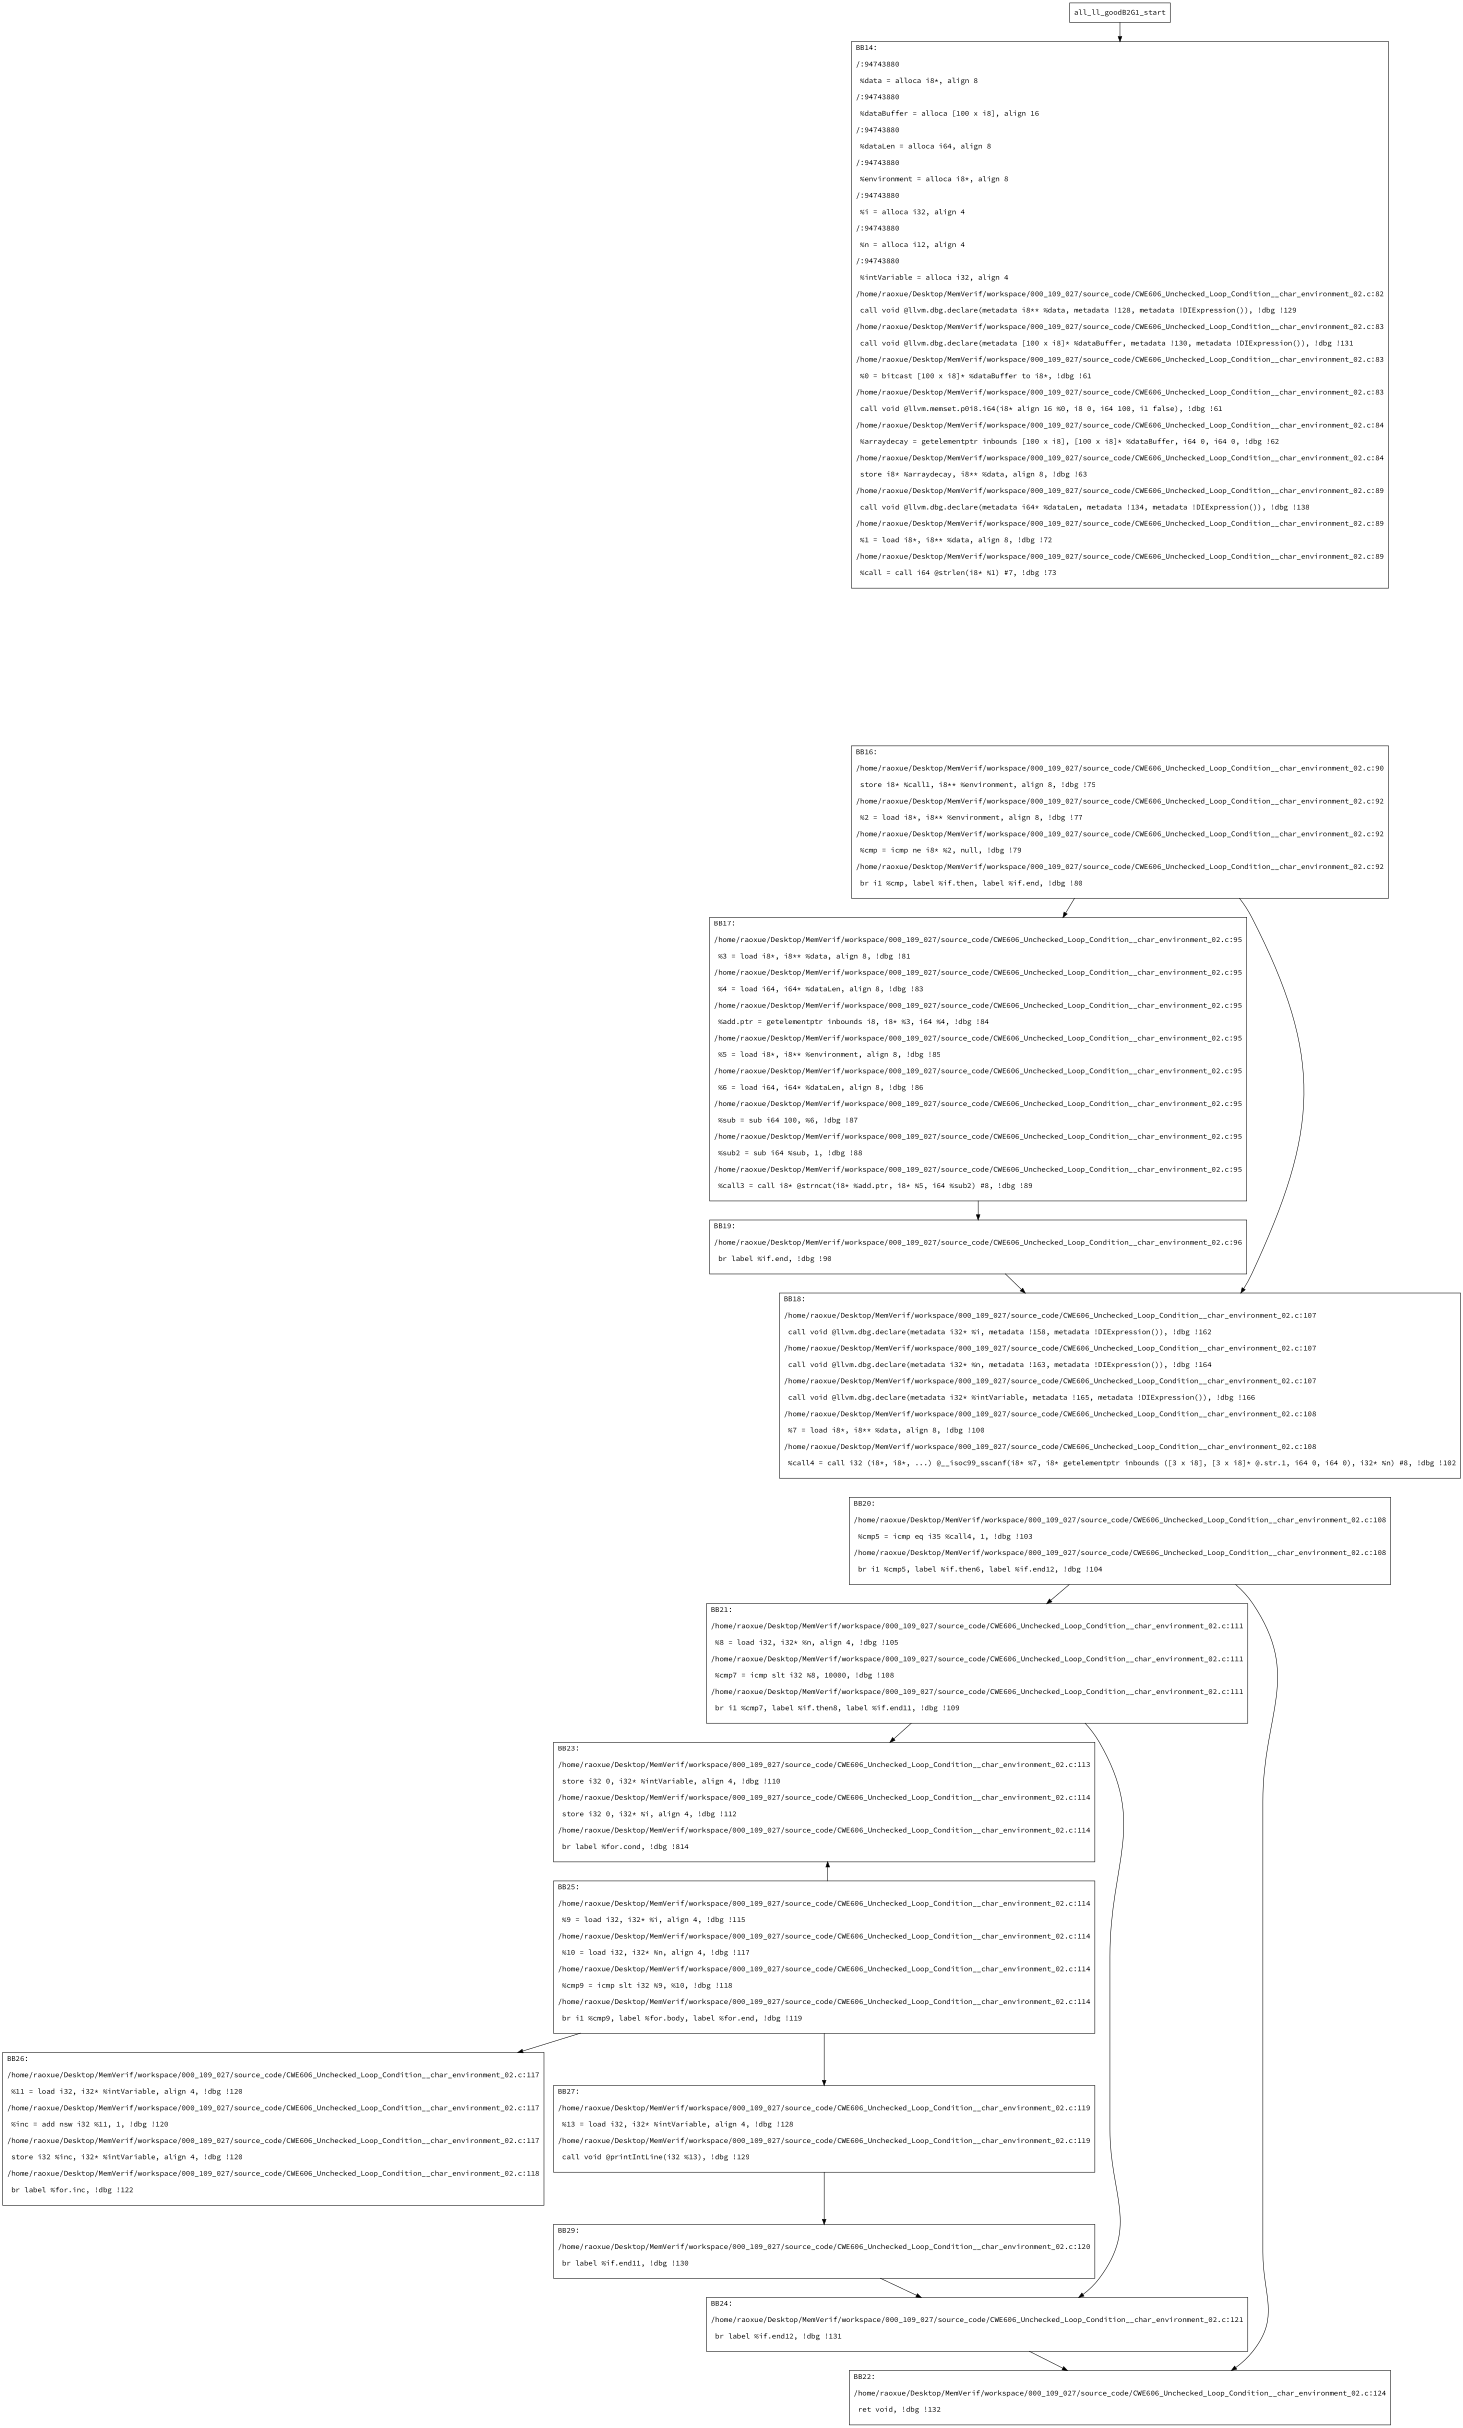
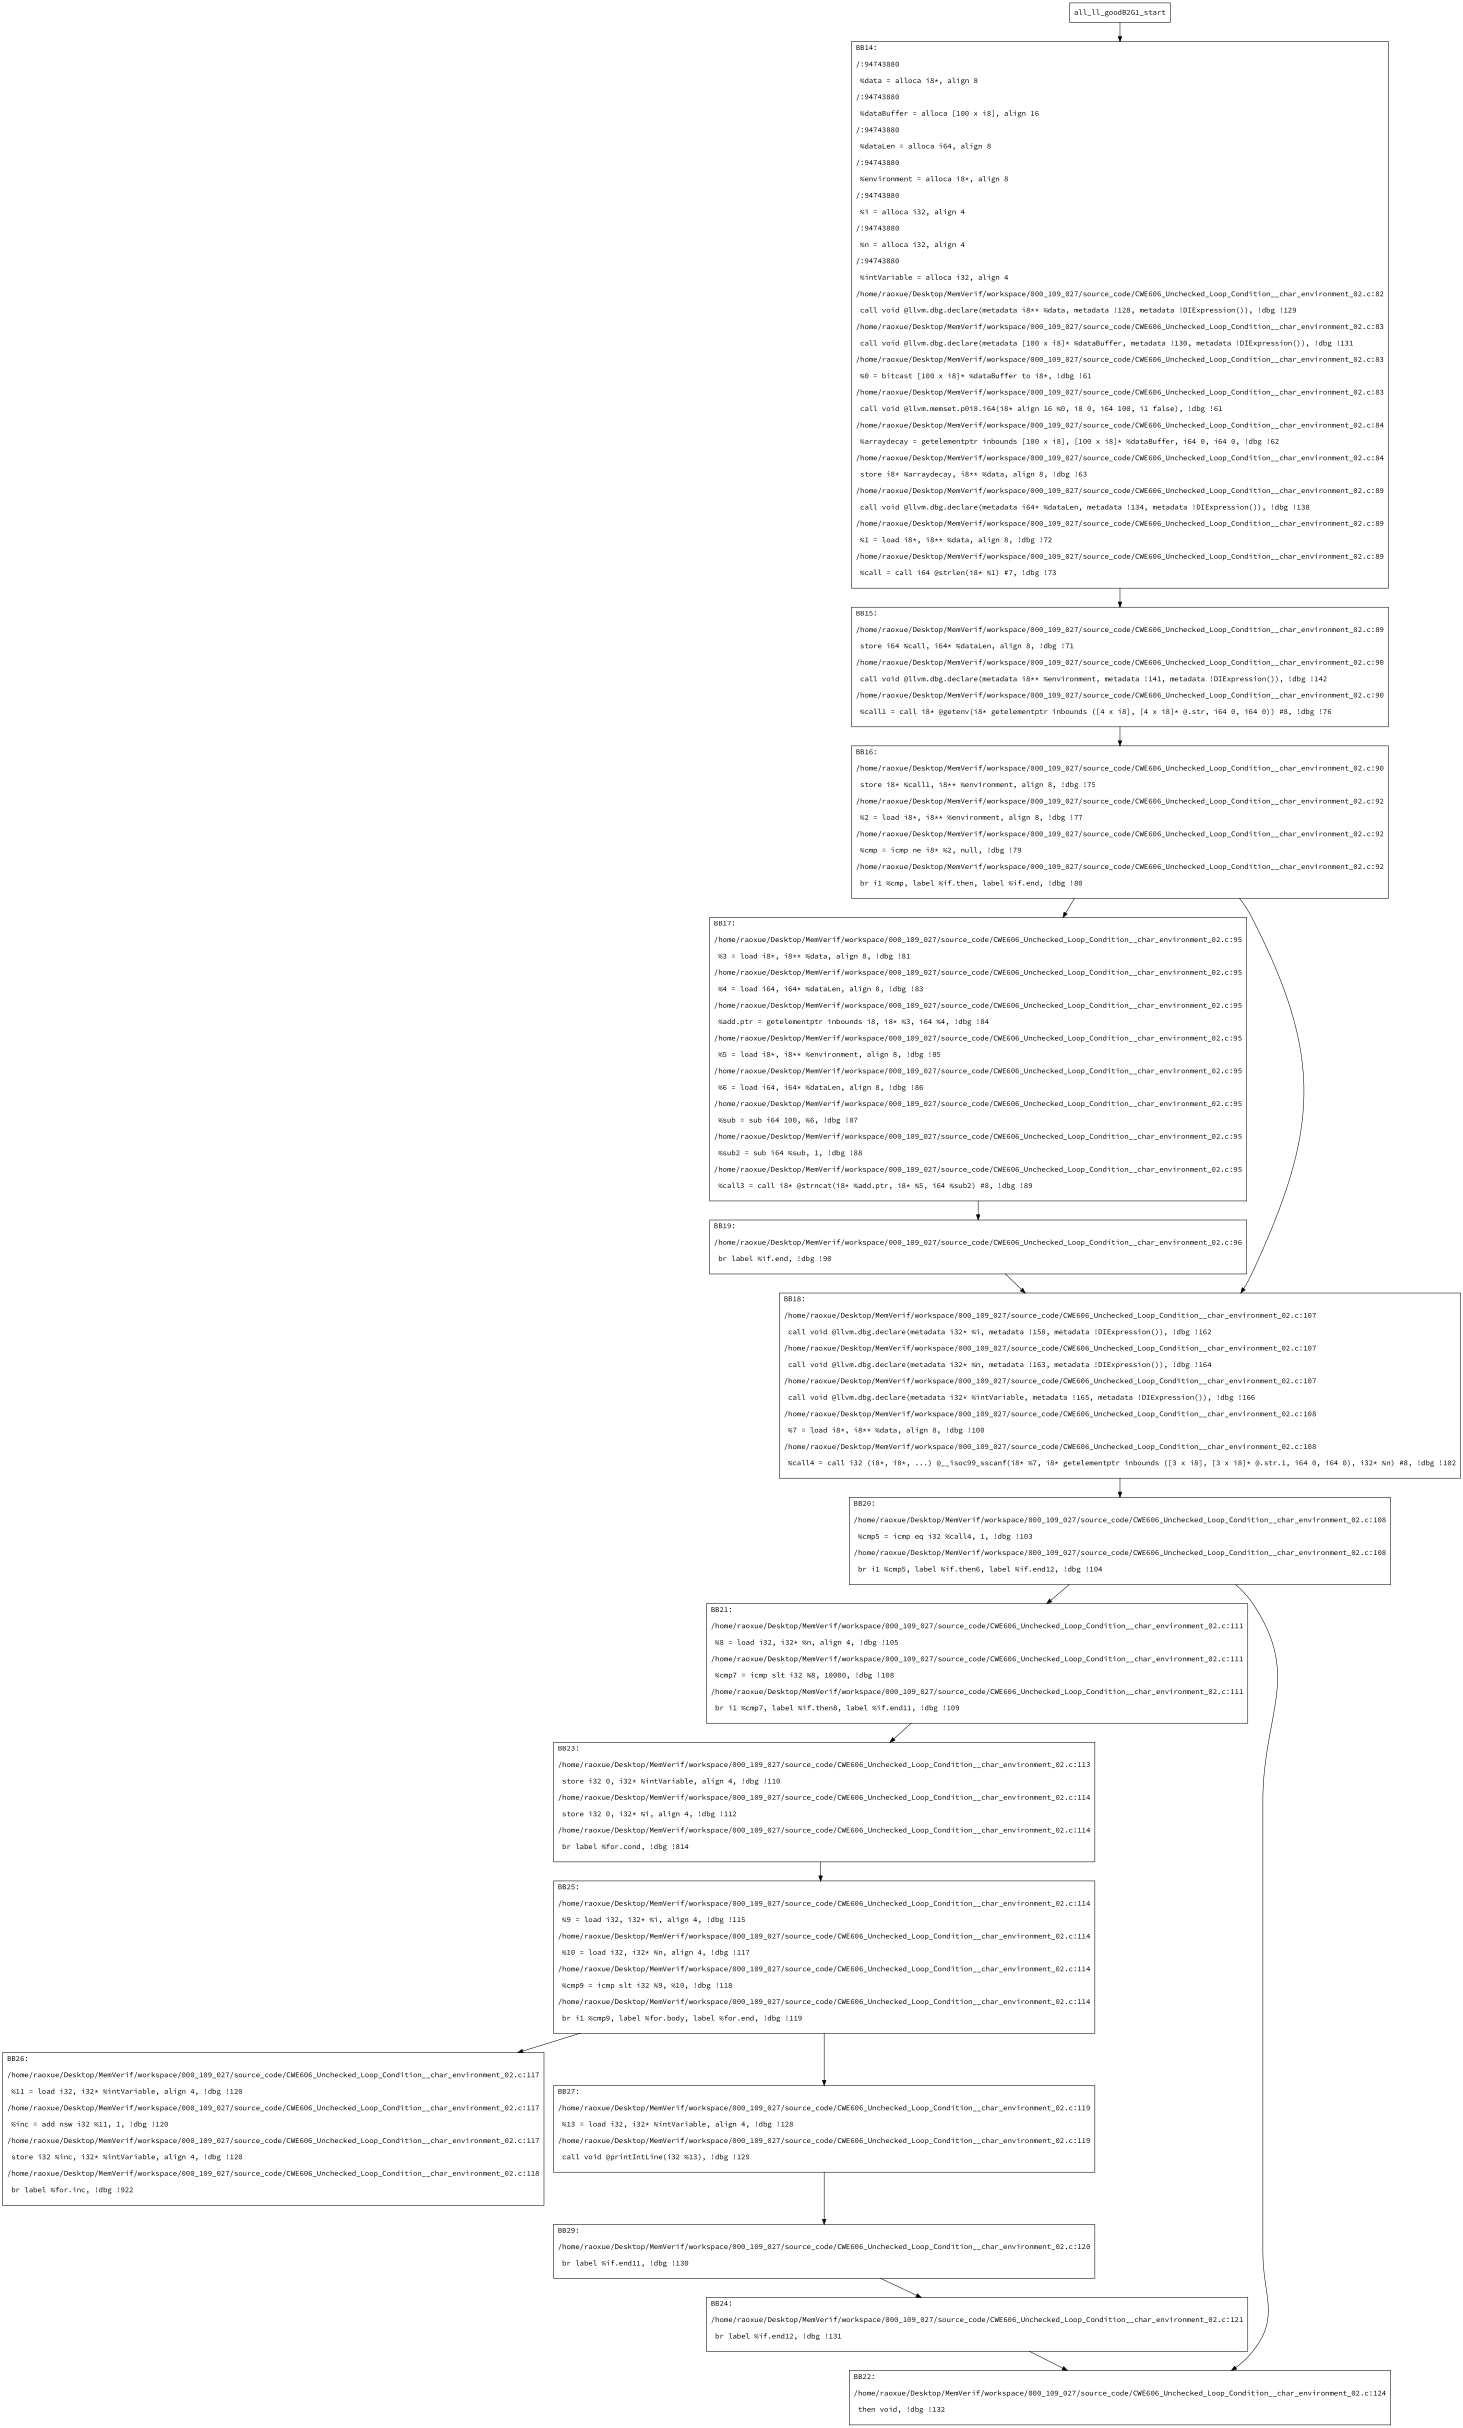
(910, 245) -> (910, 245)
none -> (1120, 667)
none -> (1120, 1485)
(943, 1536) -> (943, 1536)
(828, 1874) -> (821, 1869)
(1110, 2010) -> none
(70, 2190) -> (70, 2190)
(897, 2410) -> (900, 2410)
